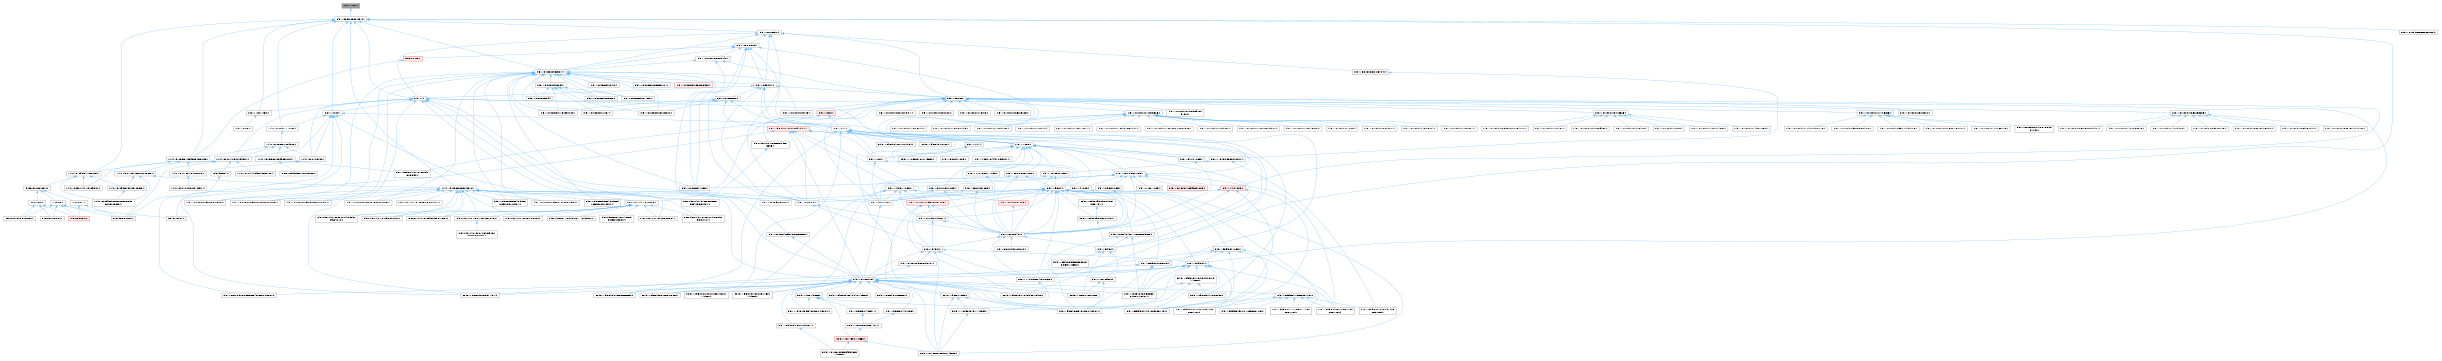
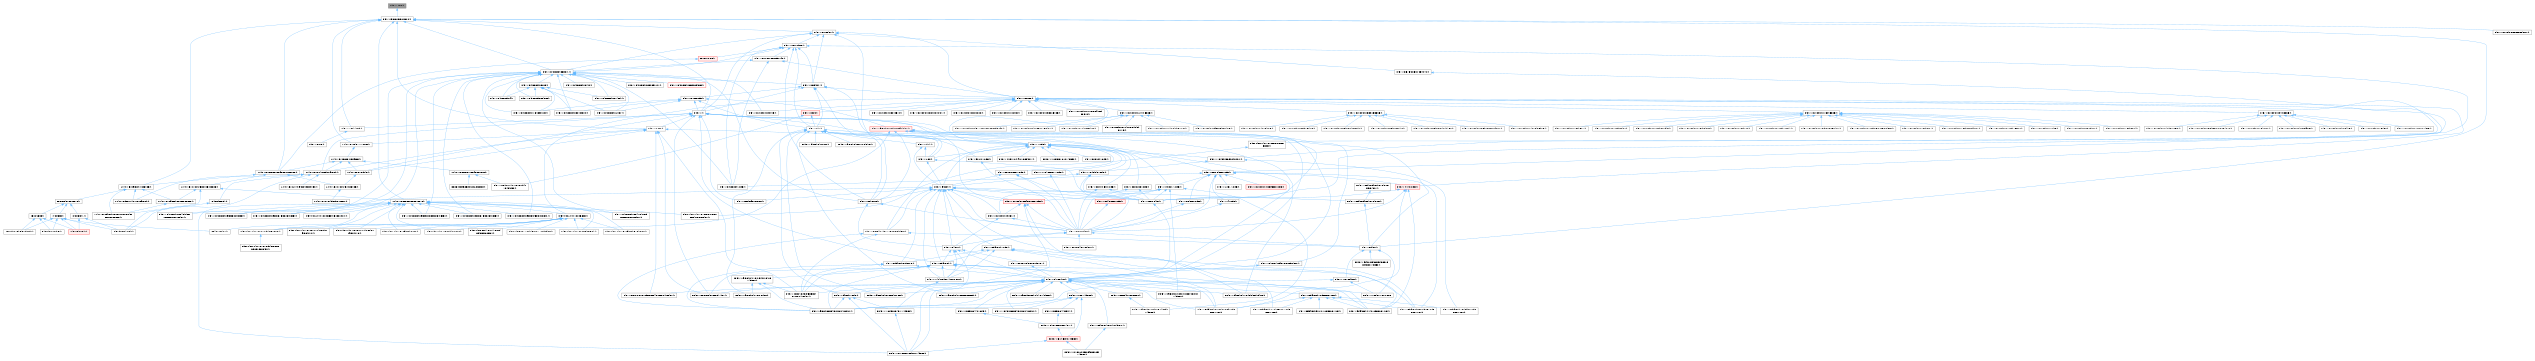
none -> (697, 107)
(1898, 129) -> (980, 129)
(1075, 195) -> none
(428, 219) -> (626, 232)
(811, 287) -> (1138, 303)
